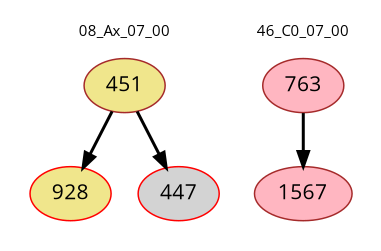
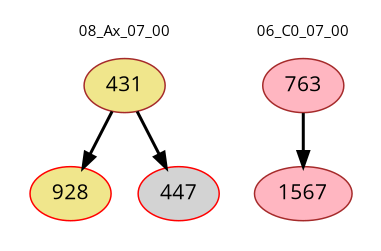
(303, 32) -> (303, 32)
(125, 86) -> (125, 86)
